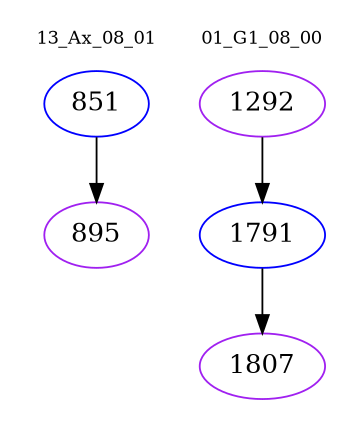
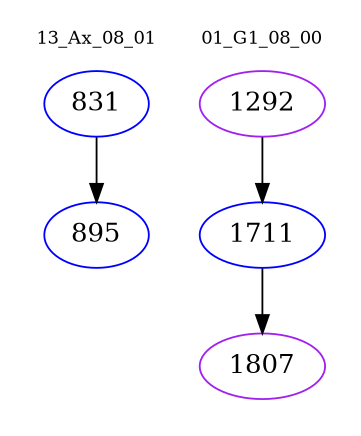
(97, 104) -> (97, 104)
(97, 235) -> (97, 235)
(262, 235) -> (262, 235)
